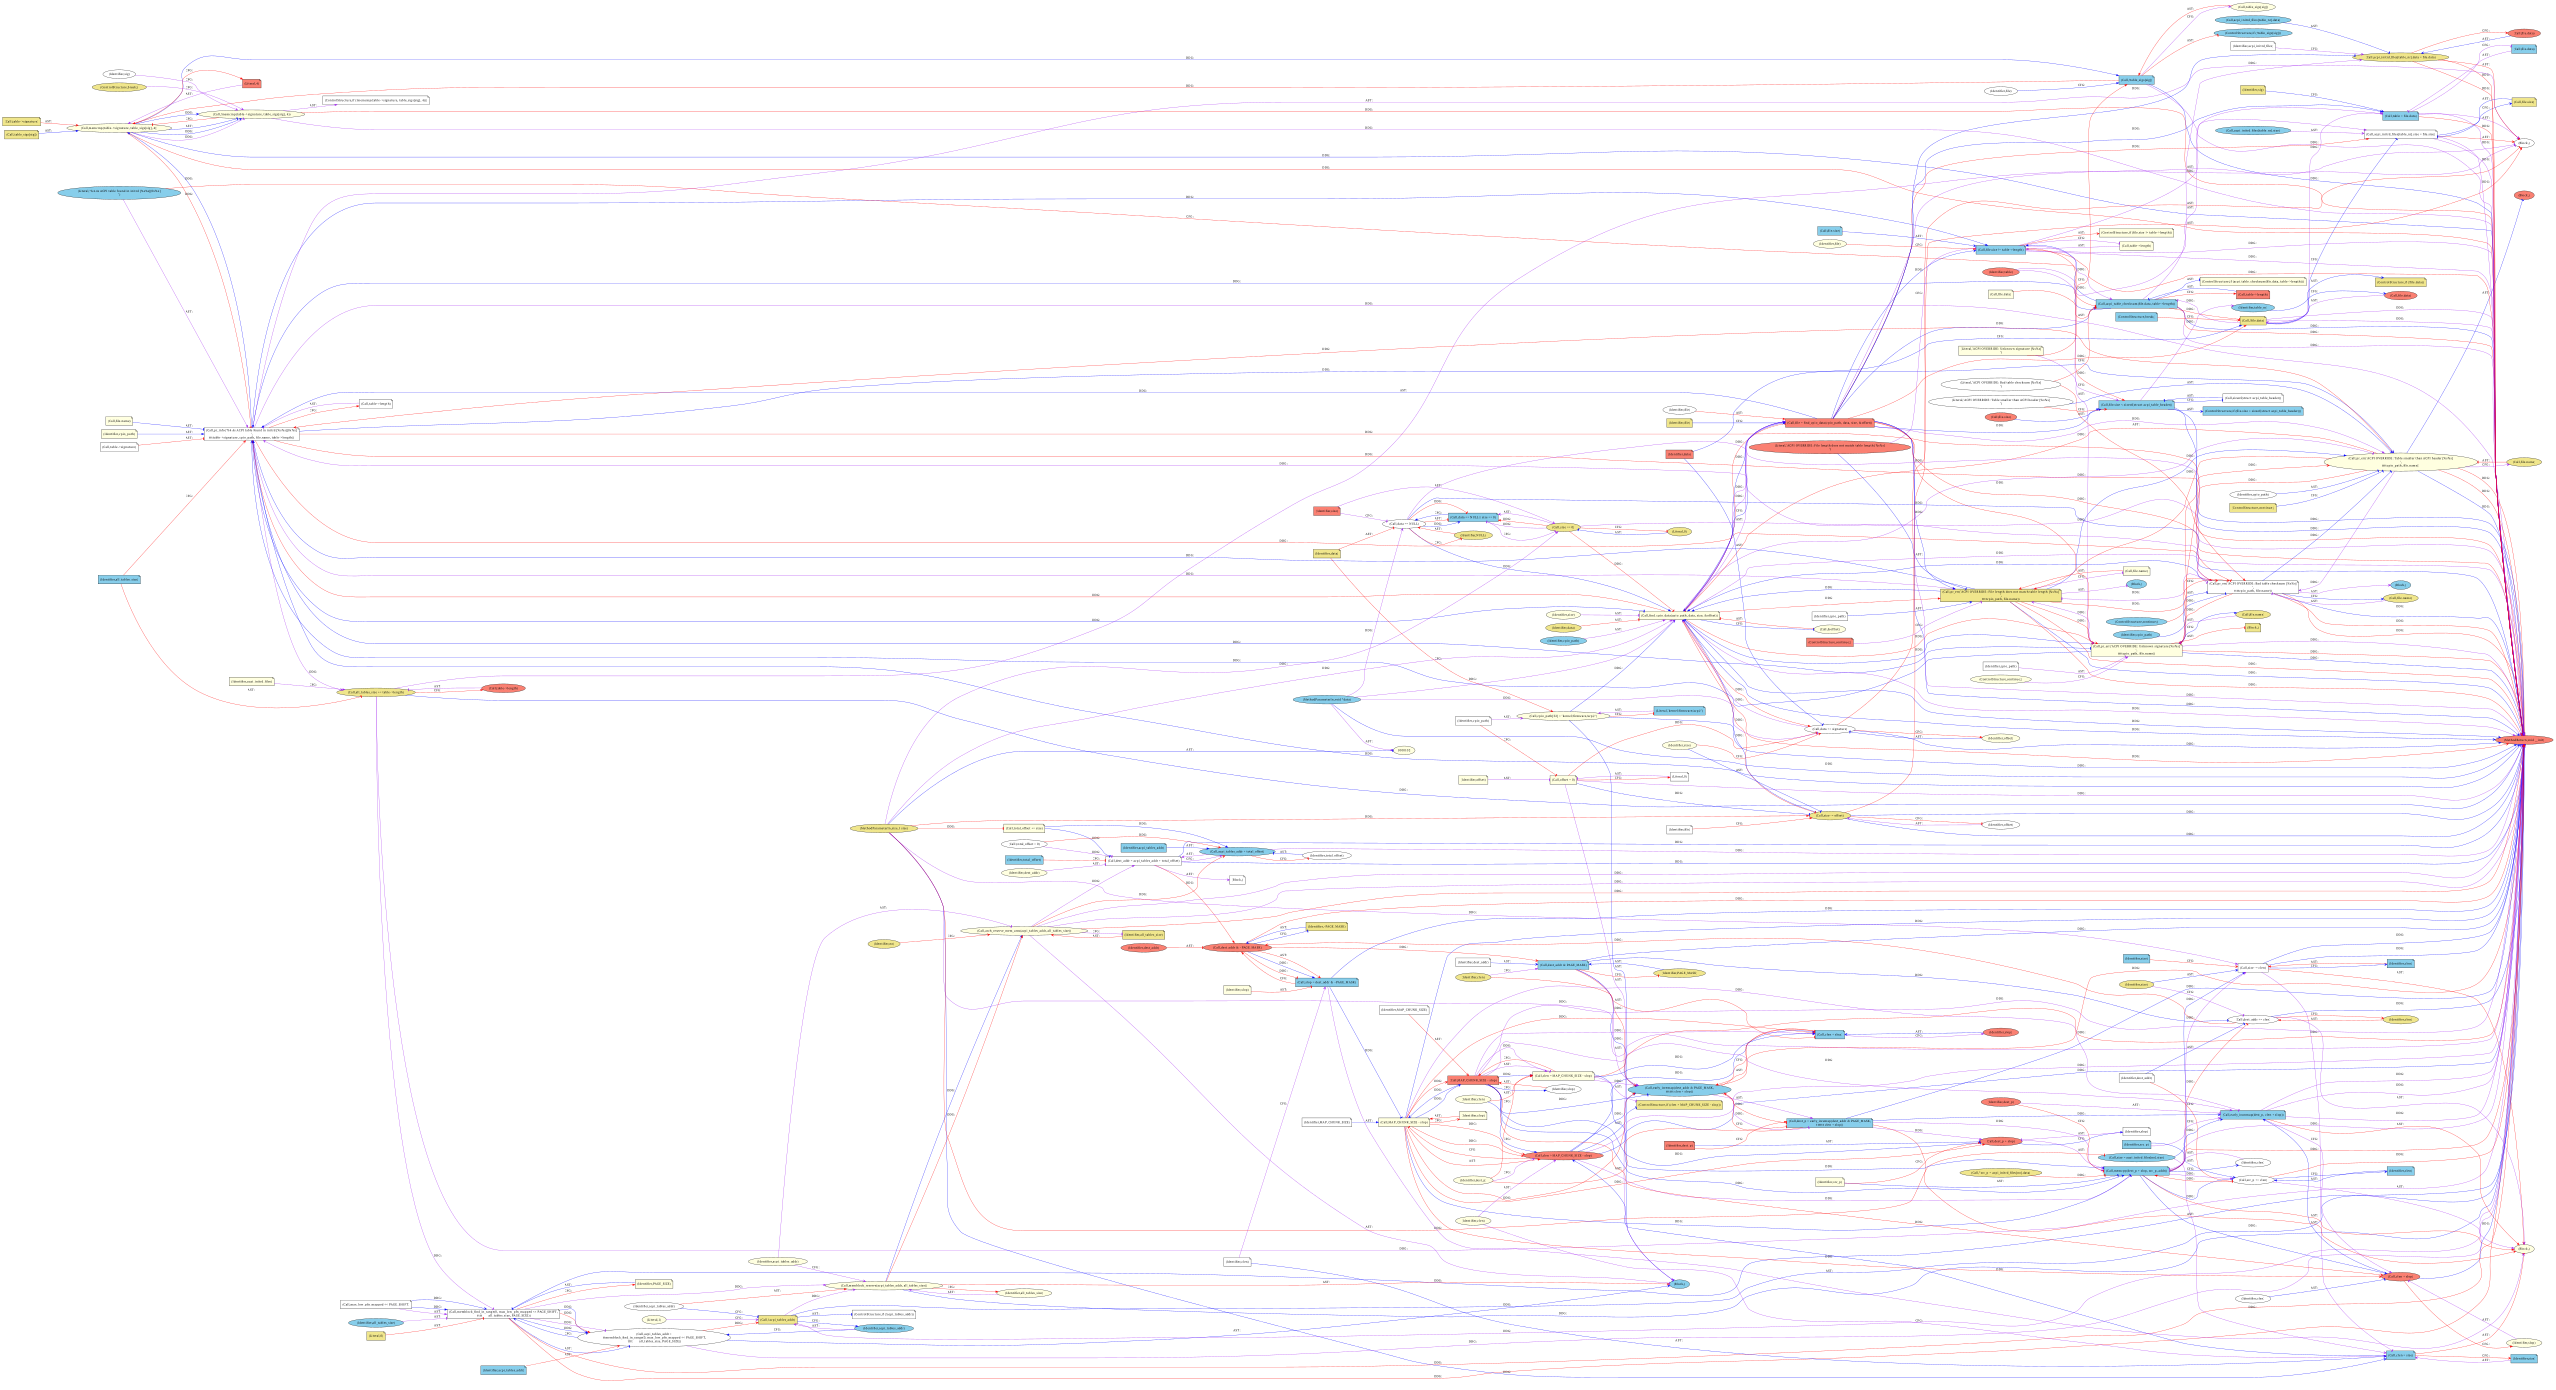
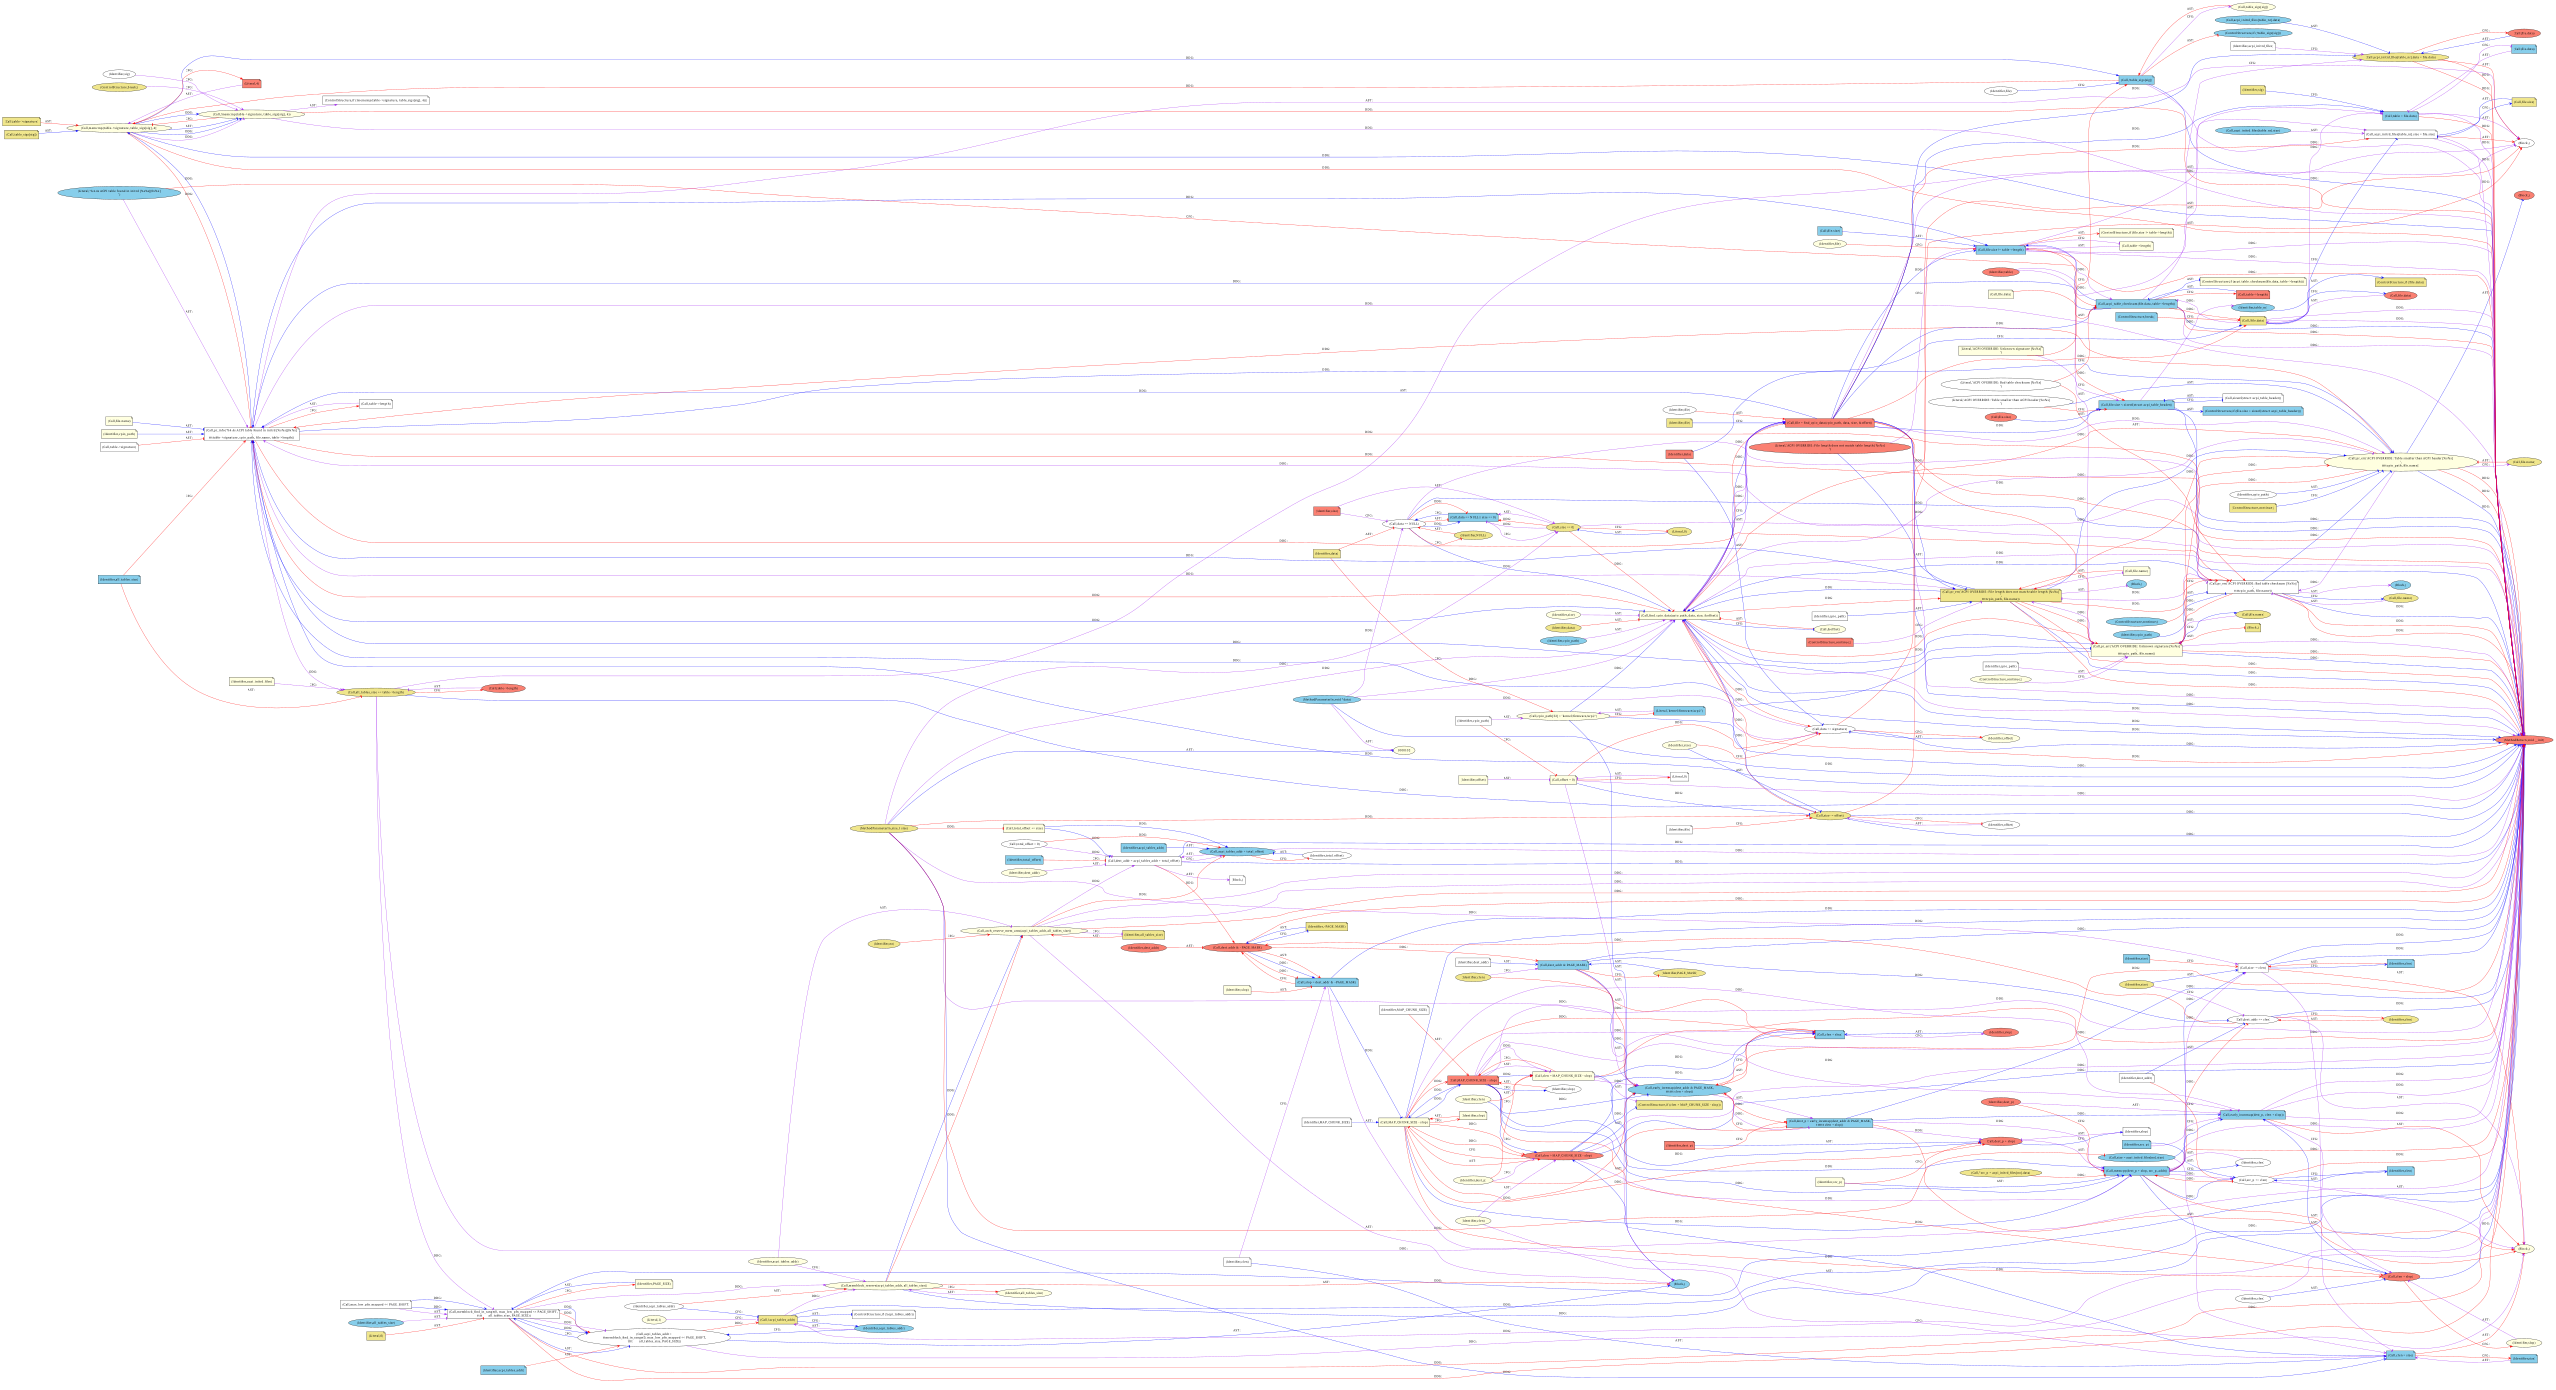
(2253, 63) -> (2253, 63)
(711, 1320) -> (711, 1320)
